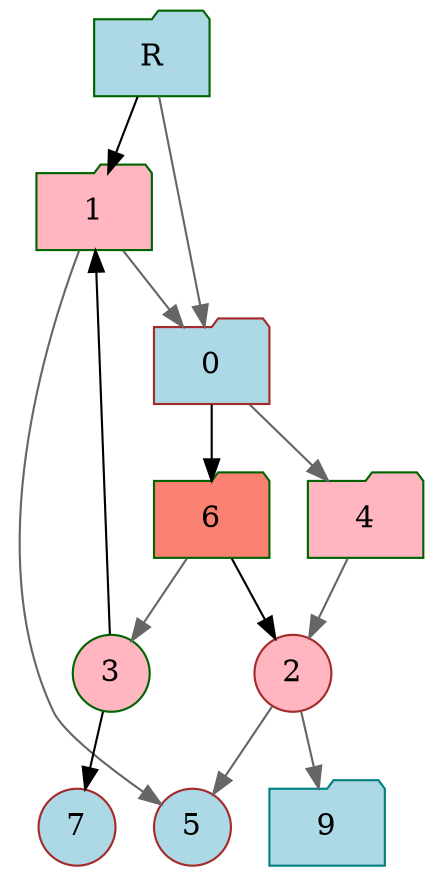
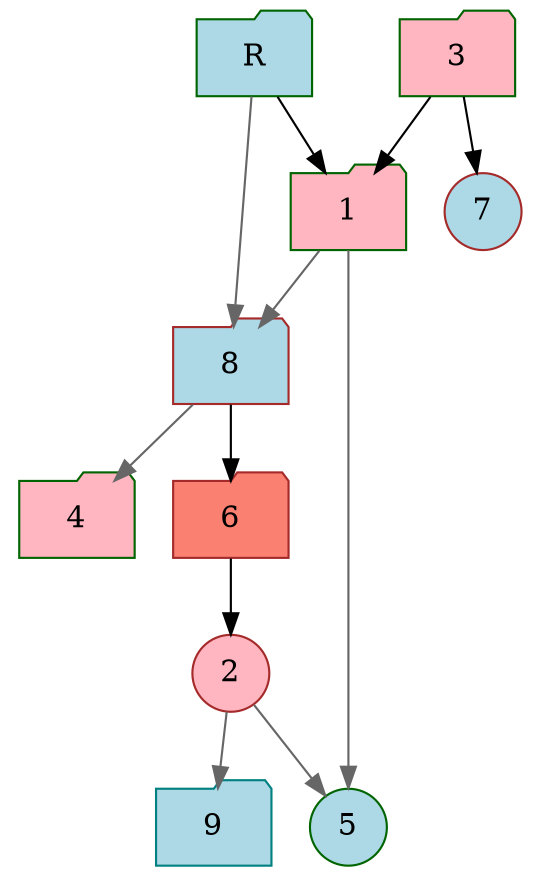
(212, 366) -> (231, 366)
(212, 519) -> (231, 519)
(333, 588) -> none
(165, 591) -> none
(111, 673) -> (457, 58)
(192, 827) -> (348, 827)
